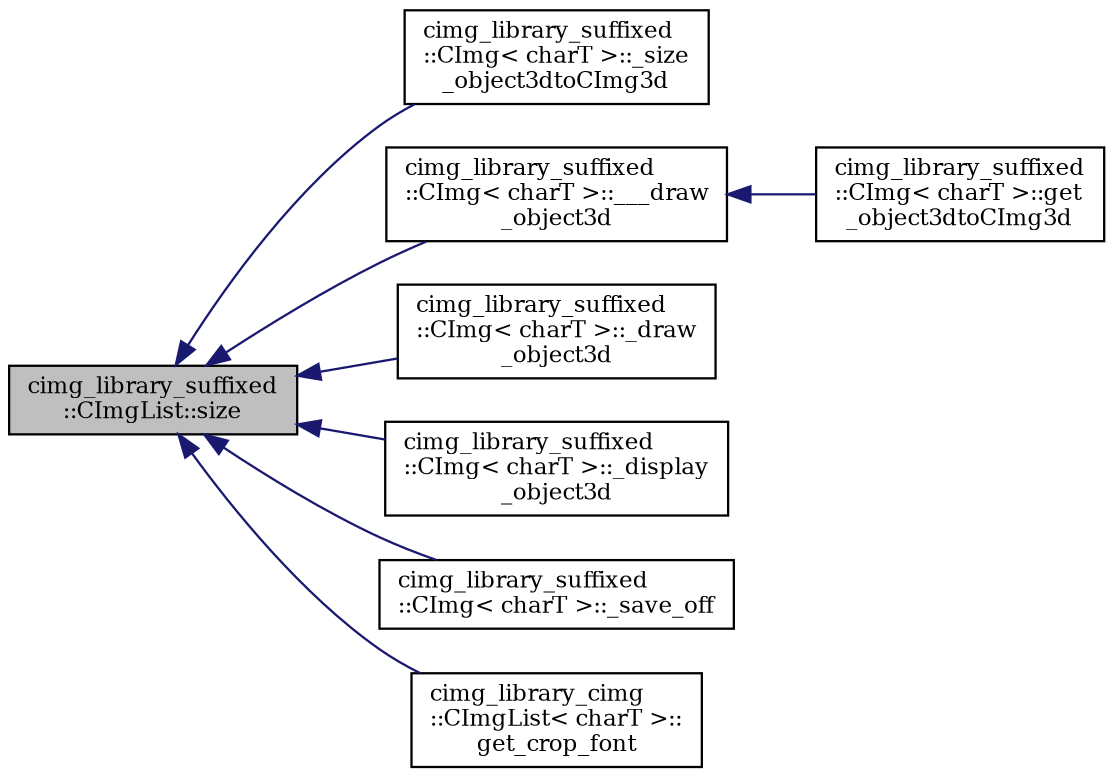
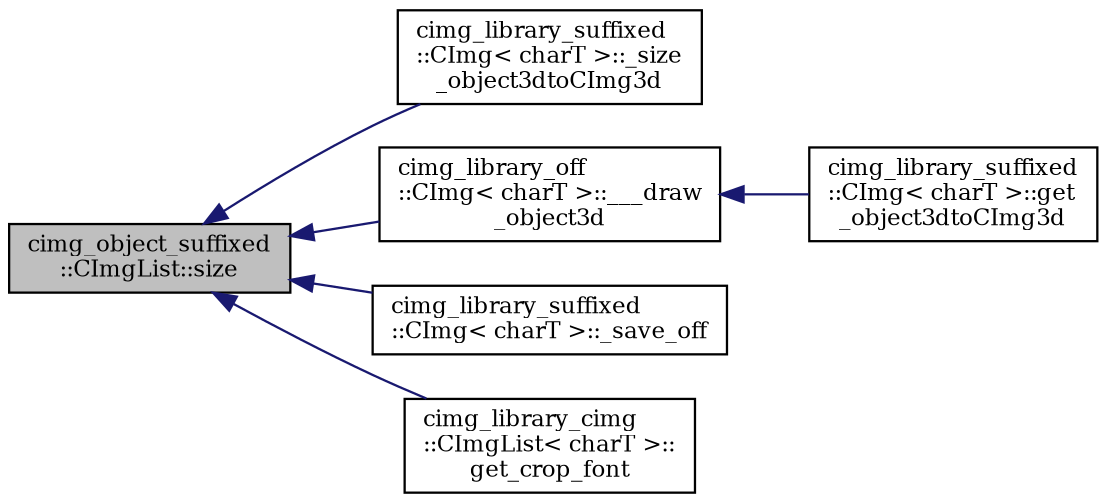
(557, 194) -> (550, 194)
(557, 331) -> none
(153, 400) -> (150, 258)
(557, 469) -> none
